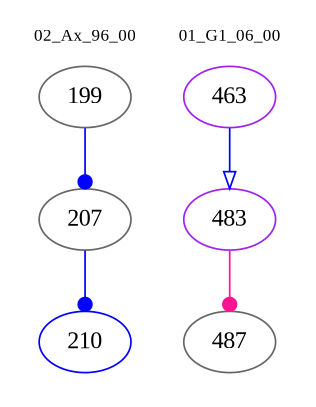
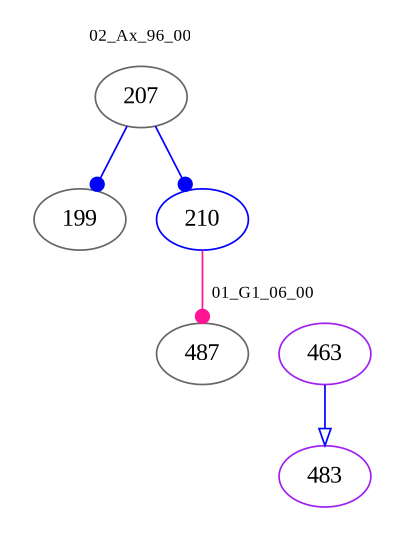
(85, 152) -> (114, 152)
(230, 274) -> (202, 289)
